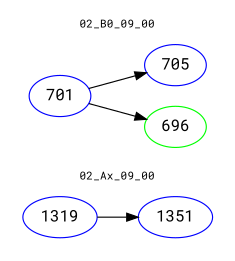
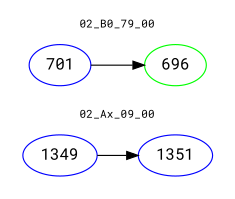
(118, 25) -> (118, 25)
(175, 65) -> none
(60, 217) -> (60, 155)
